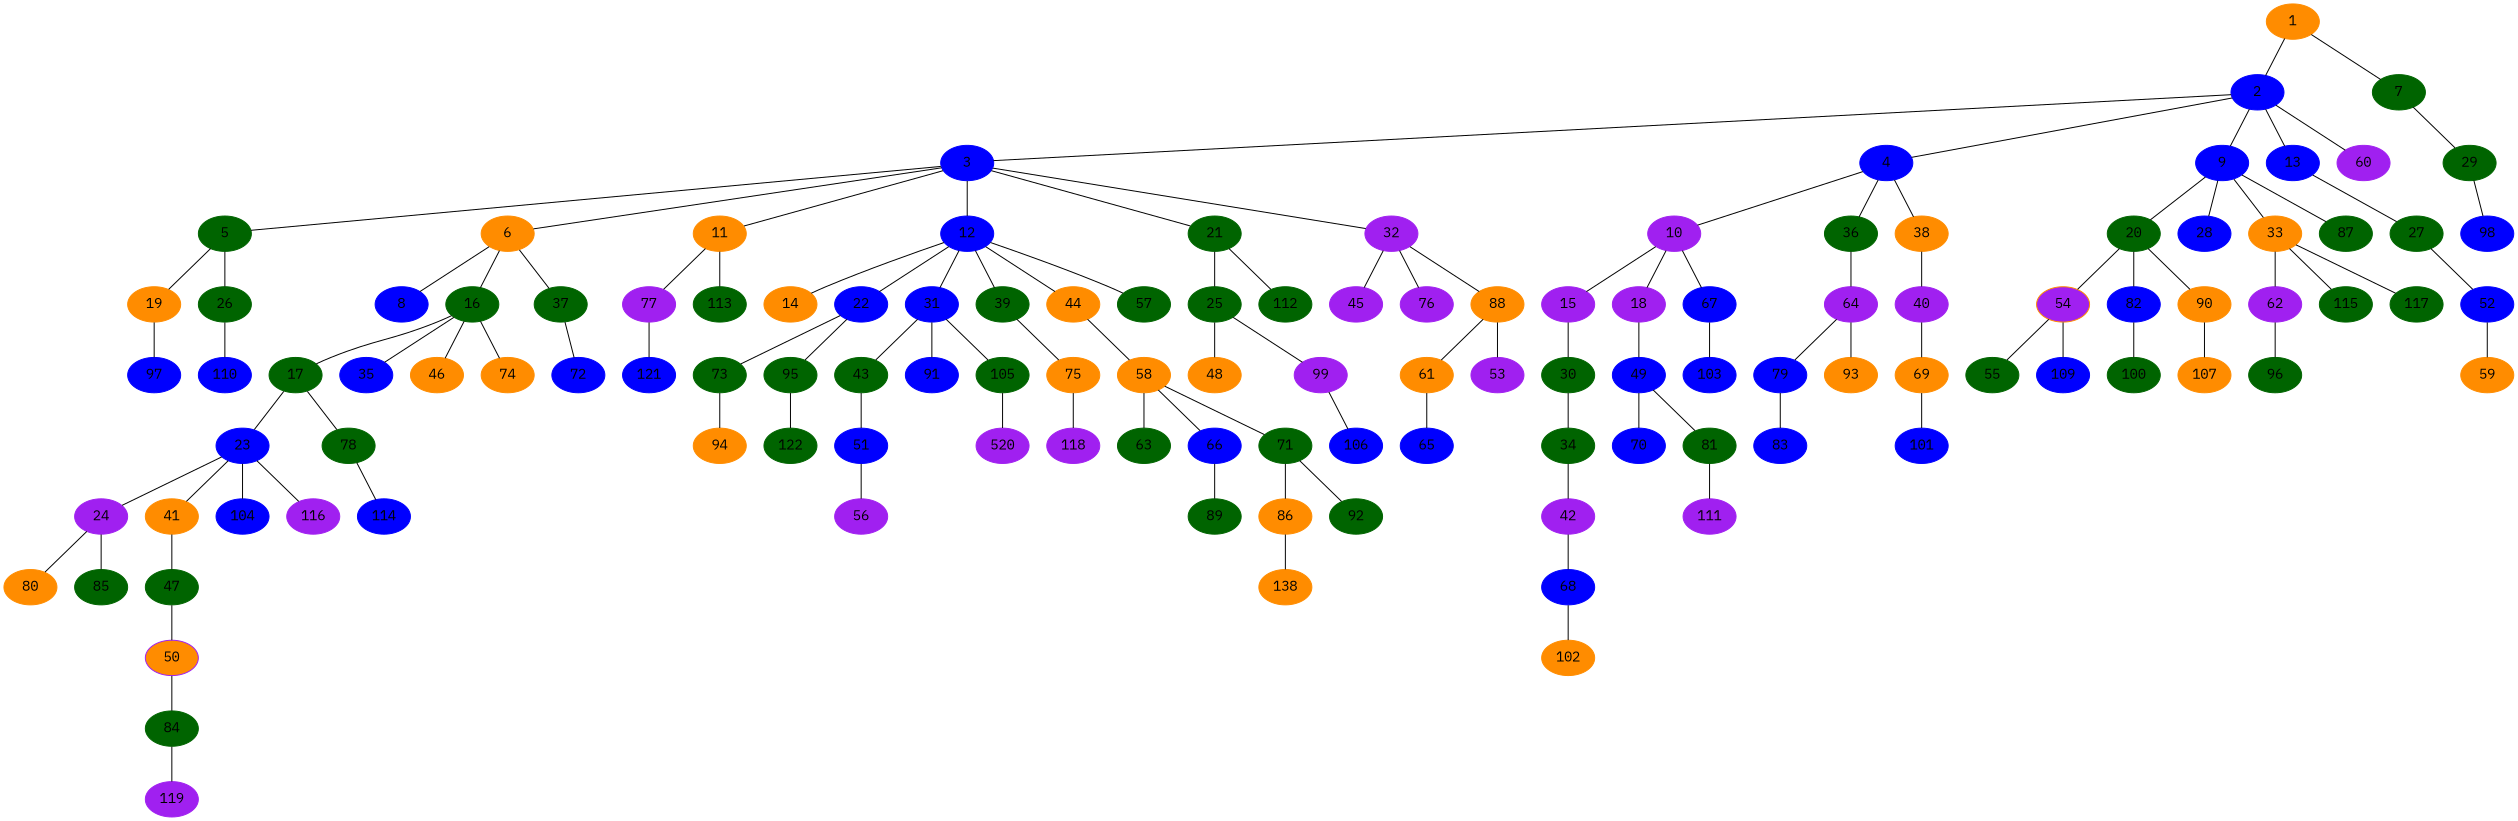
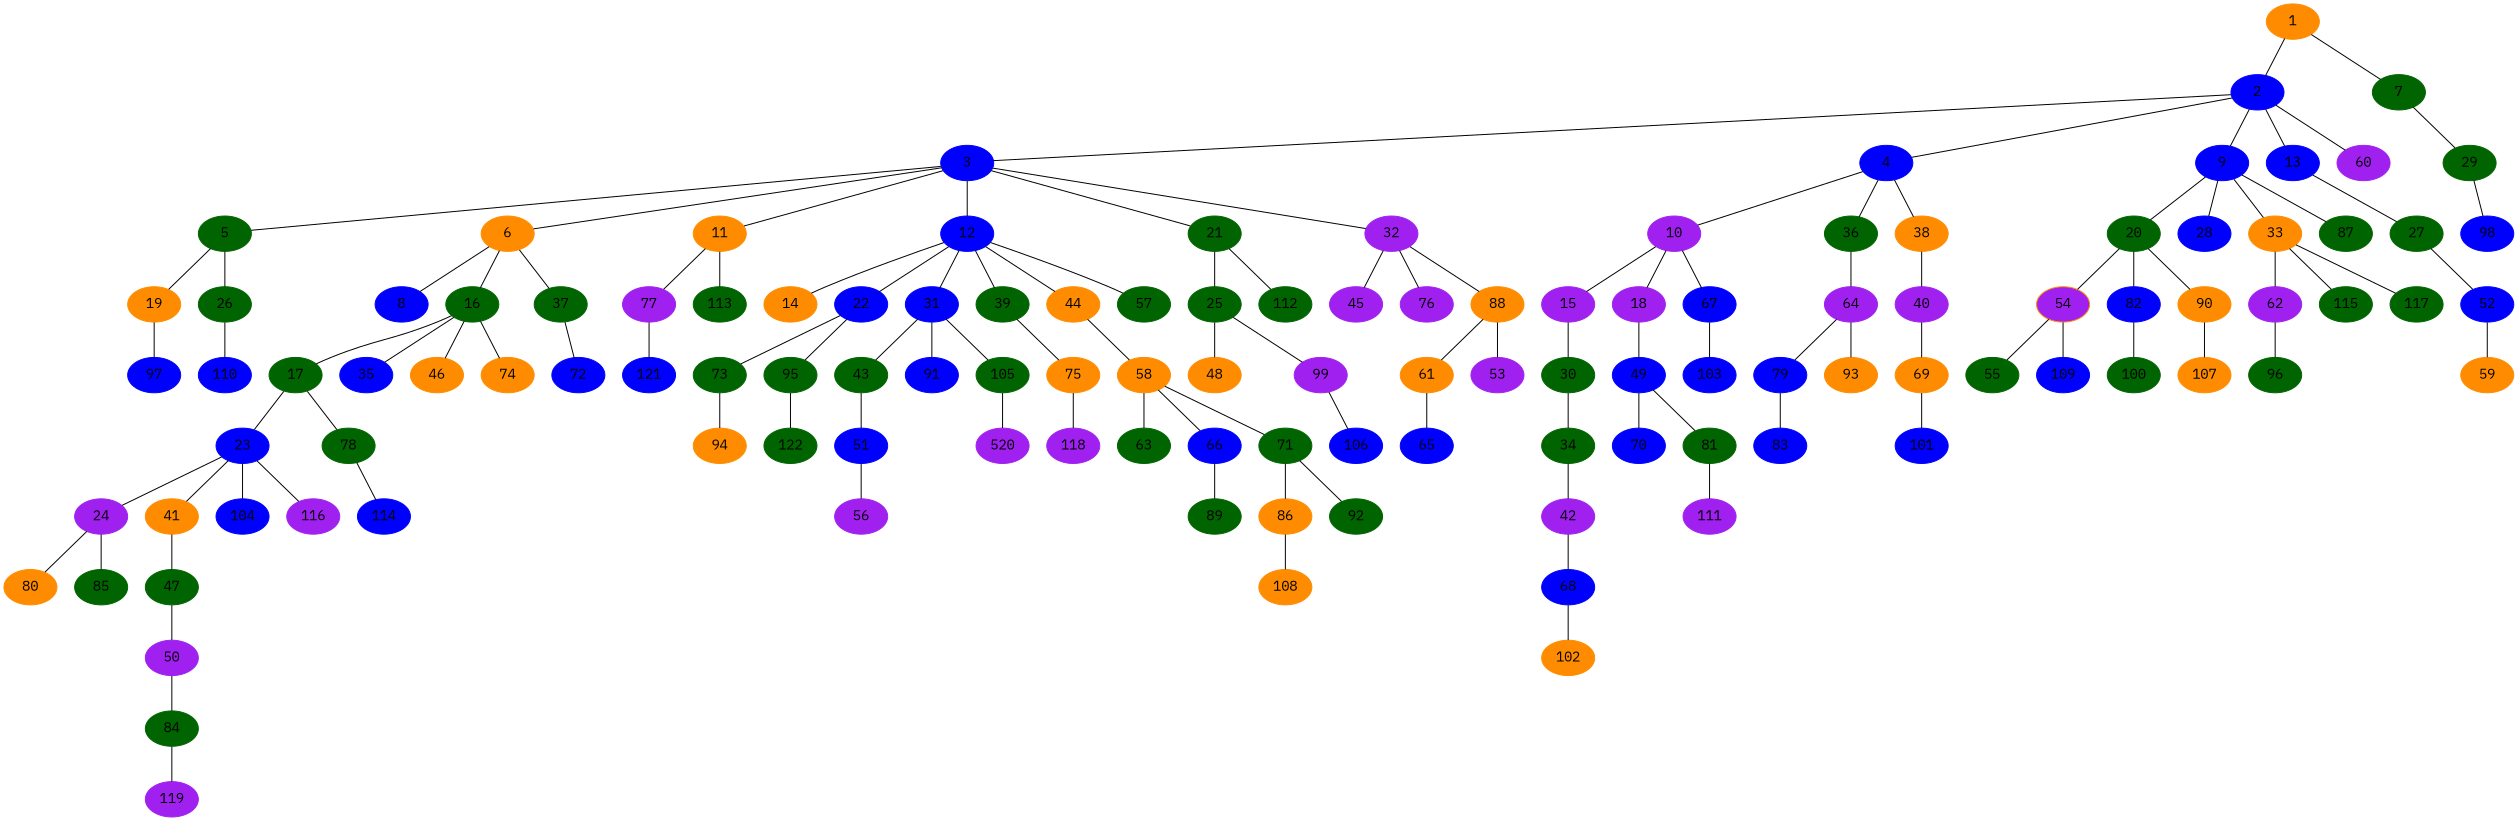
(1285, 587) -> (1285, 587)
(172, 658) -> (172, 658)
